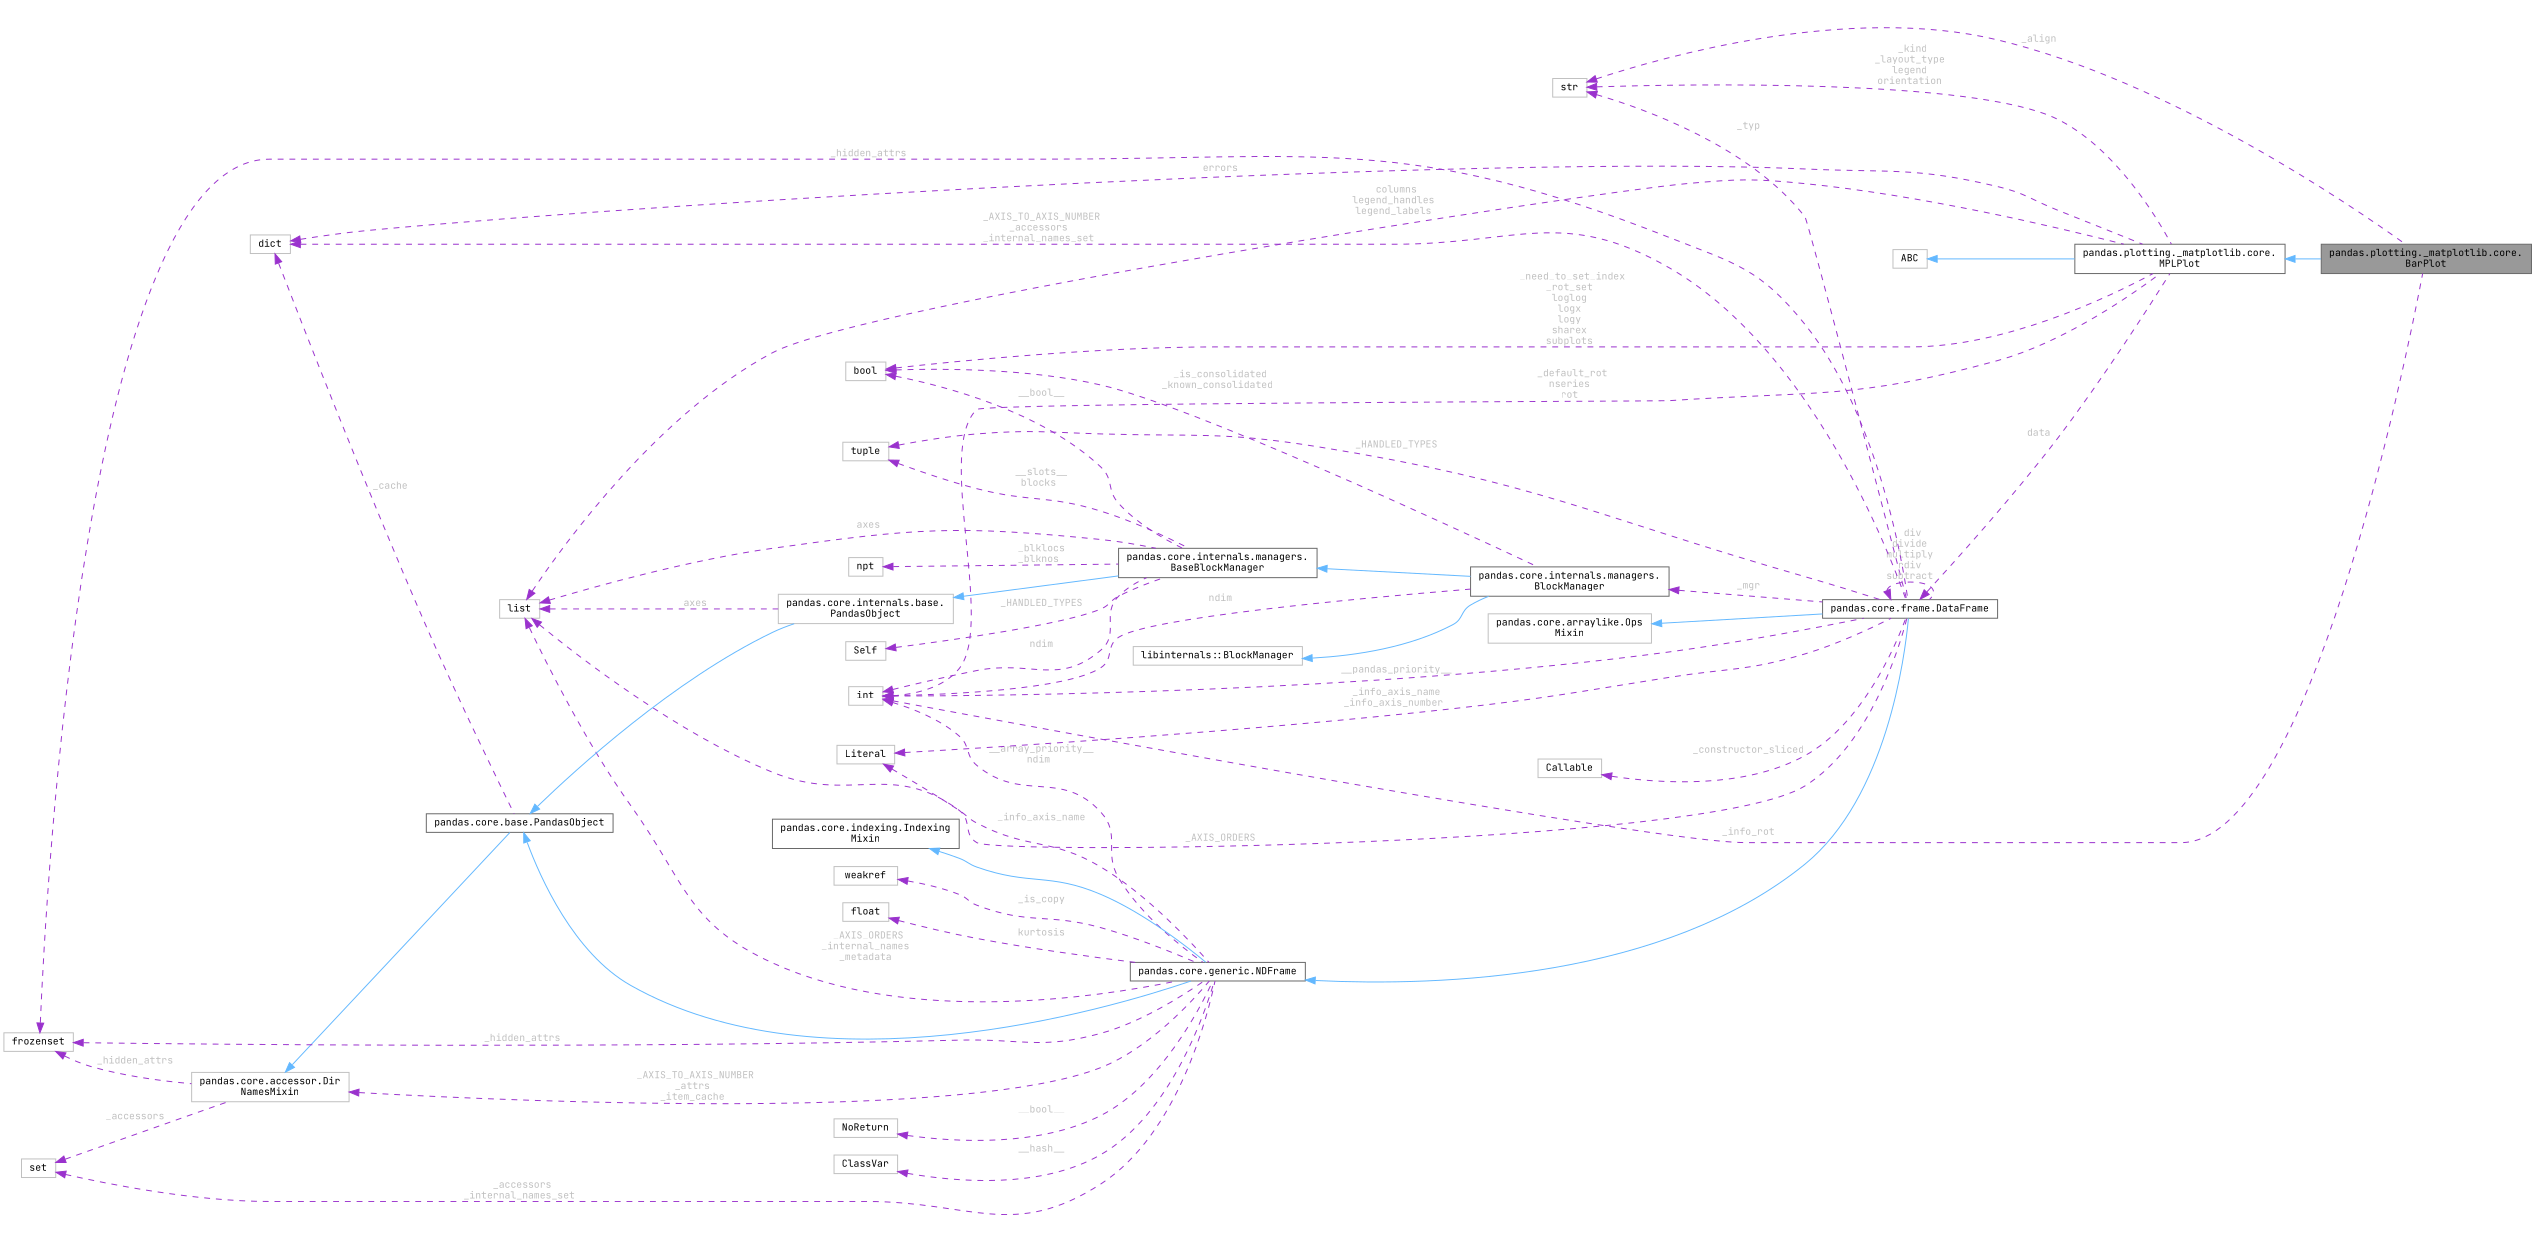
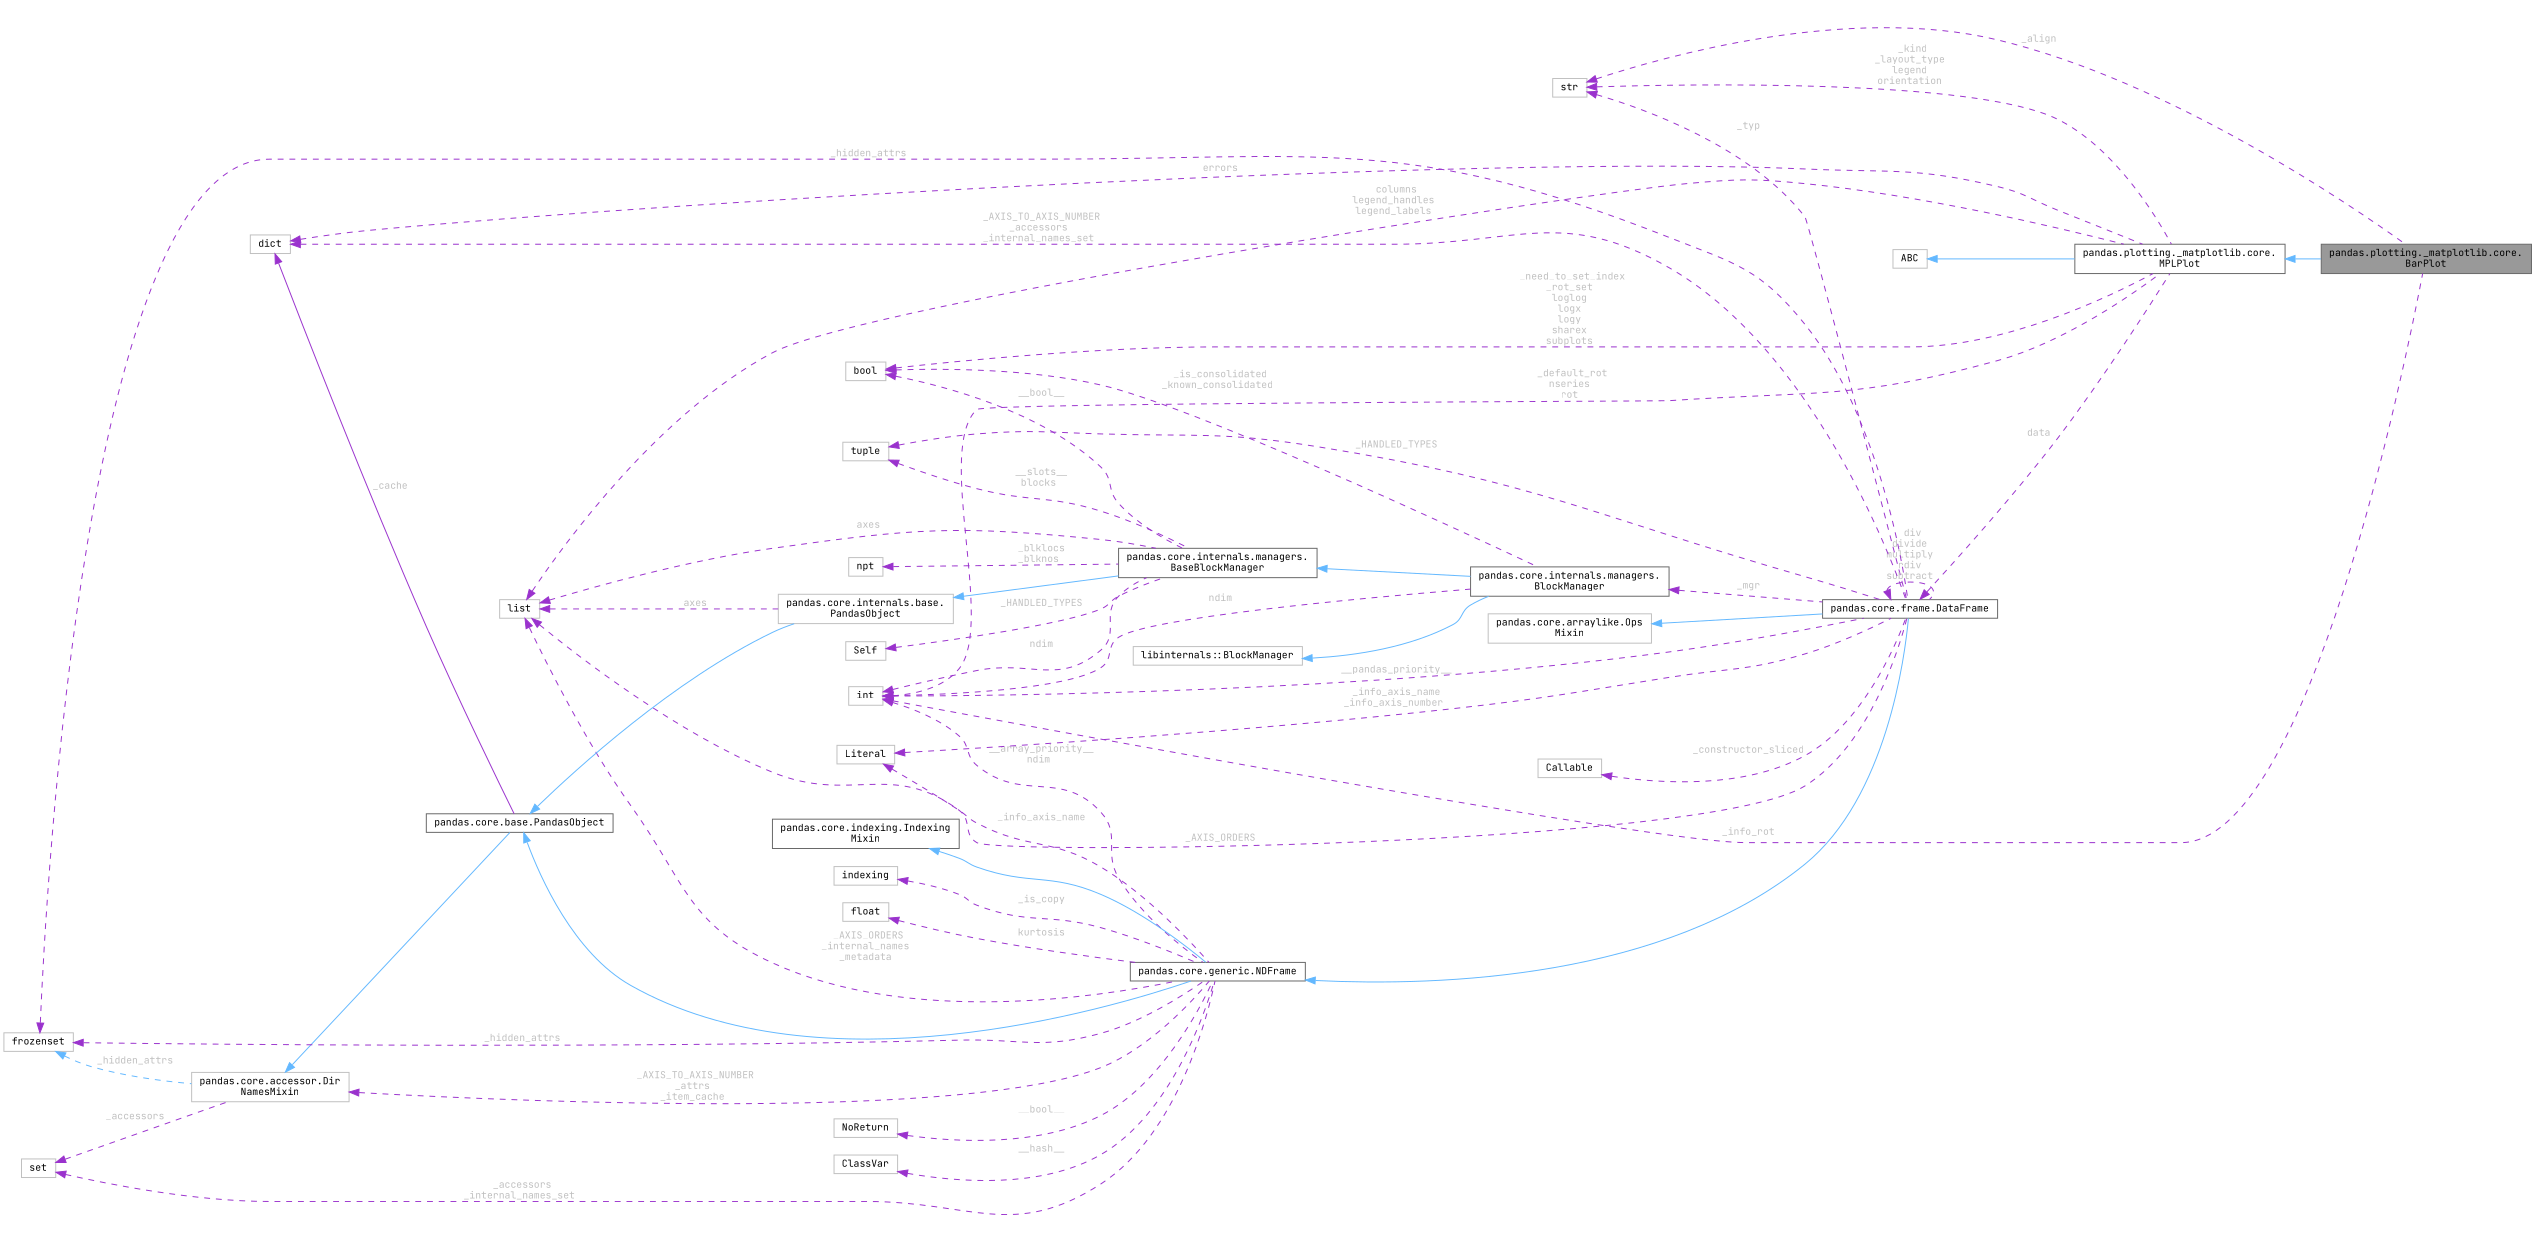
(390, 541) -> (390, 541)
(866, 876) -> (866, 876)
(127, 1075) -> (127, 1075)
